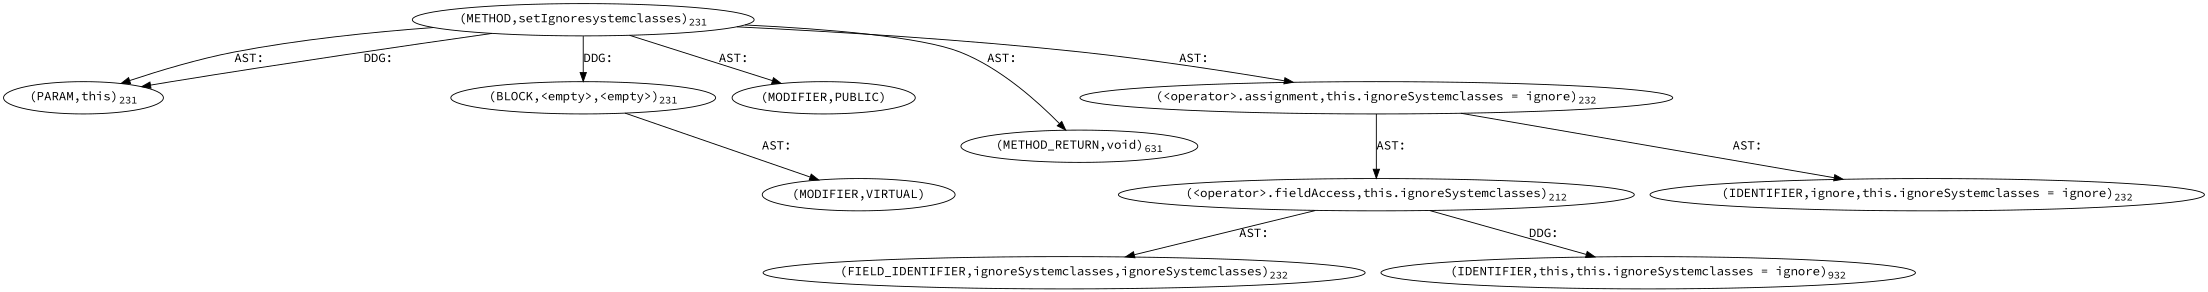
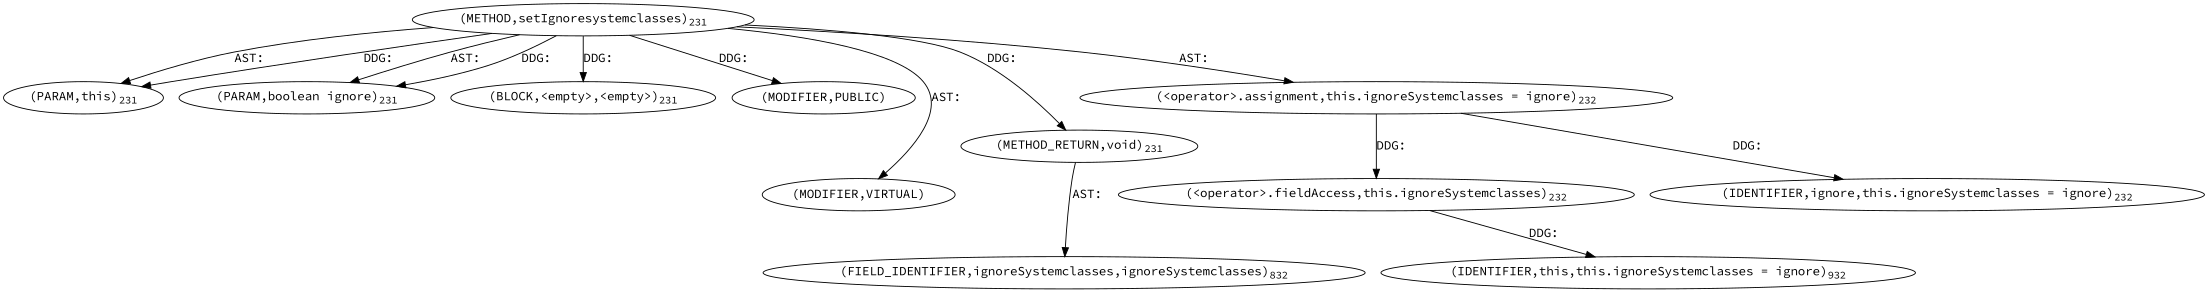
(738, 59) -> (738, 59)
(1006, 59) -> (1006, 59)
none -> (307, 98)
(717, 145) -> (882, 57)
(1154, 145) -> (1154, 145)
(1395, 146) -> (1395, 146)
(1751, 146) -> (1751, 146)
(1558, 193) -> (1558, 193)
(1225, 233) -> (1069, 205)
(1279, 271) -> (1279, 271)
